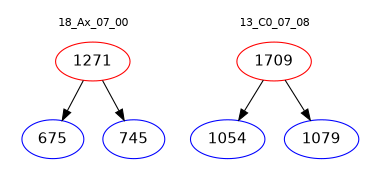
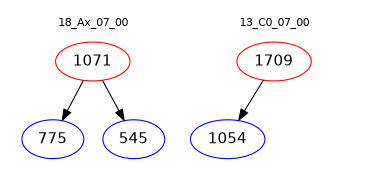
(275, 23) -> (275, 23)
(93, 62) -> (93, 62)
(53, 139) -> (53, 139)
(134, 139) -> (134, 139)
(322, 139) -> none
